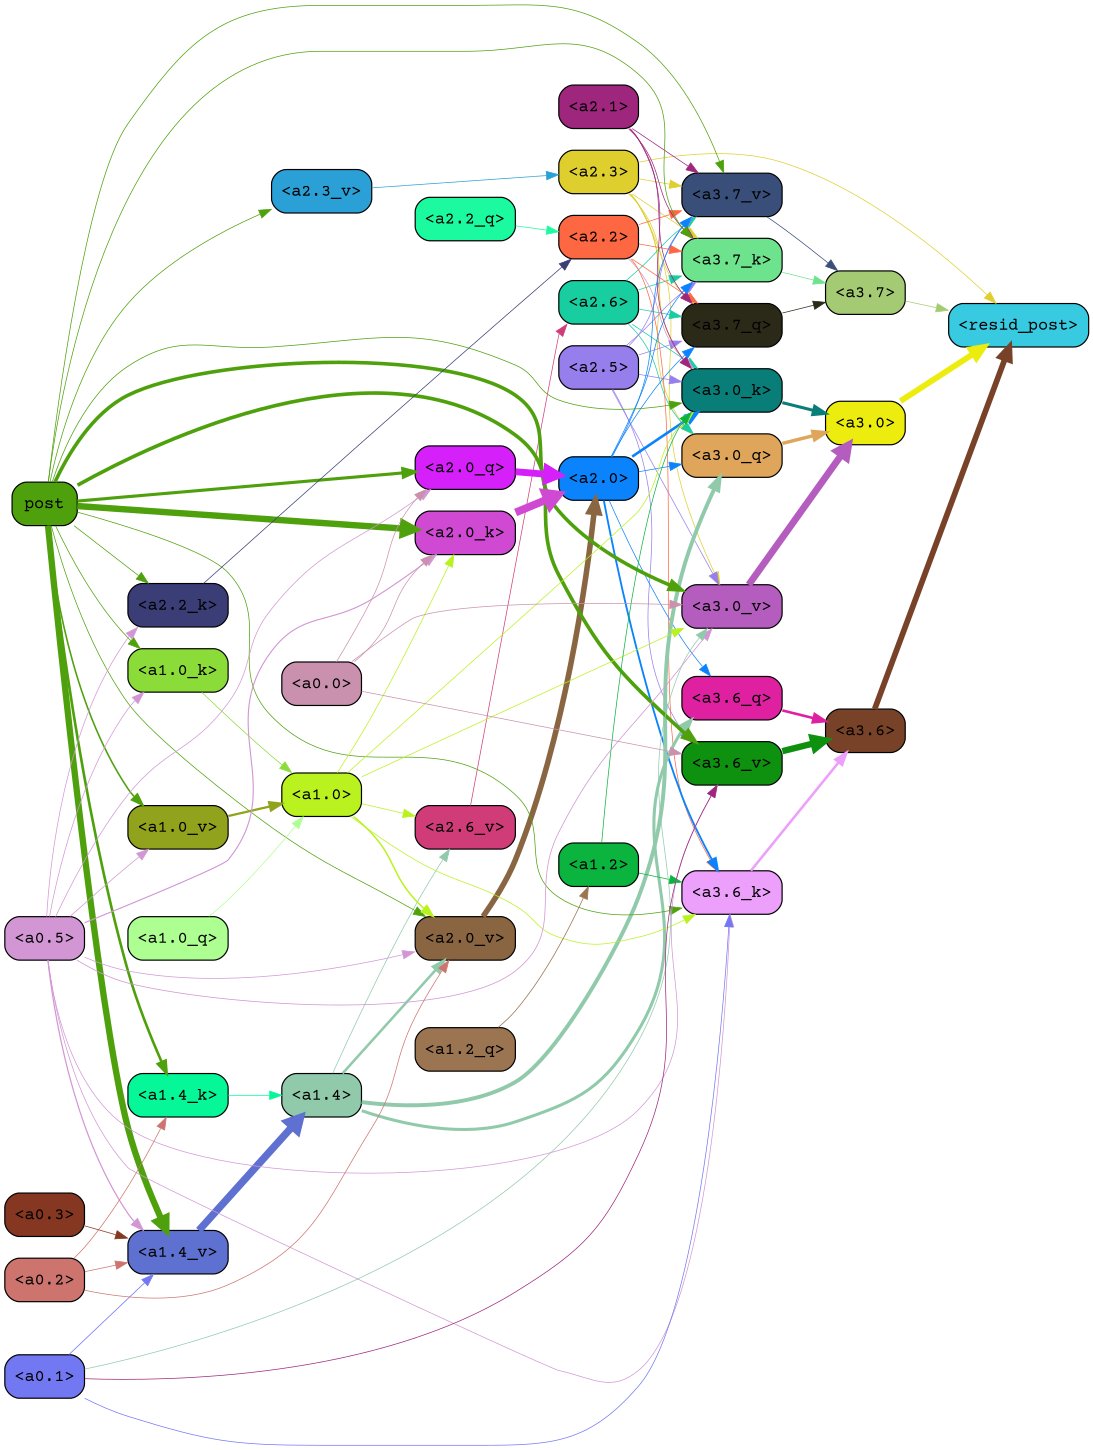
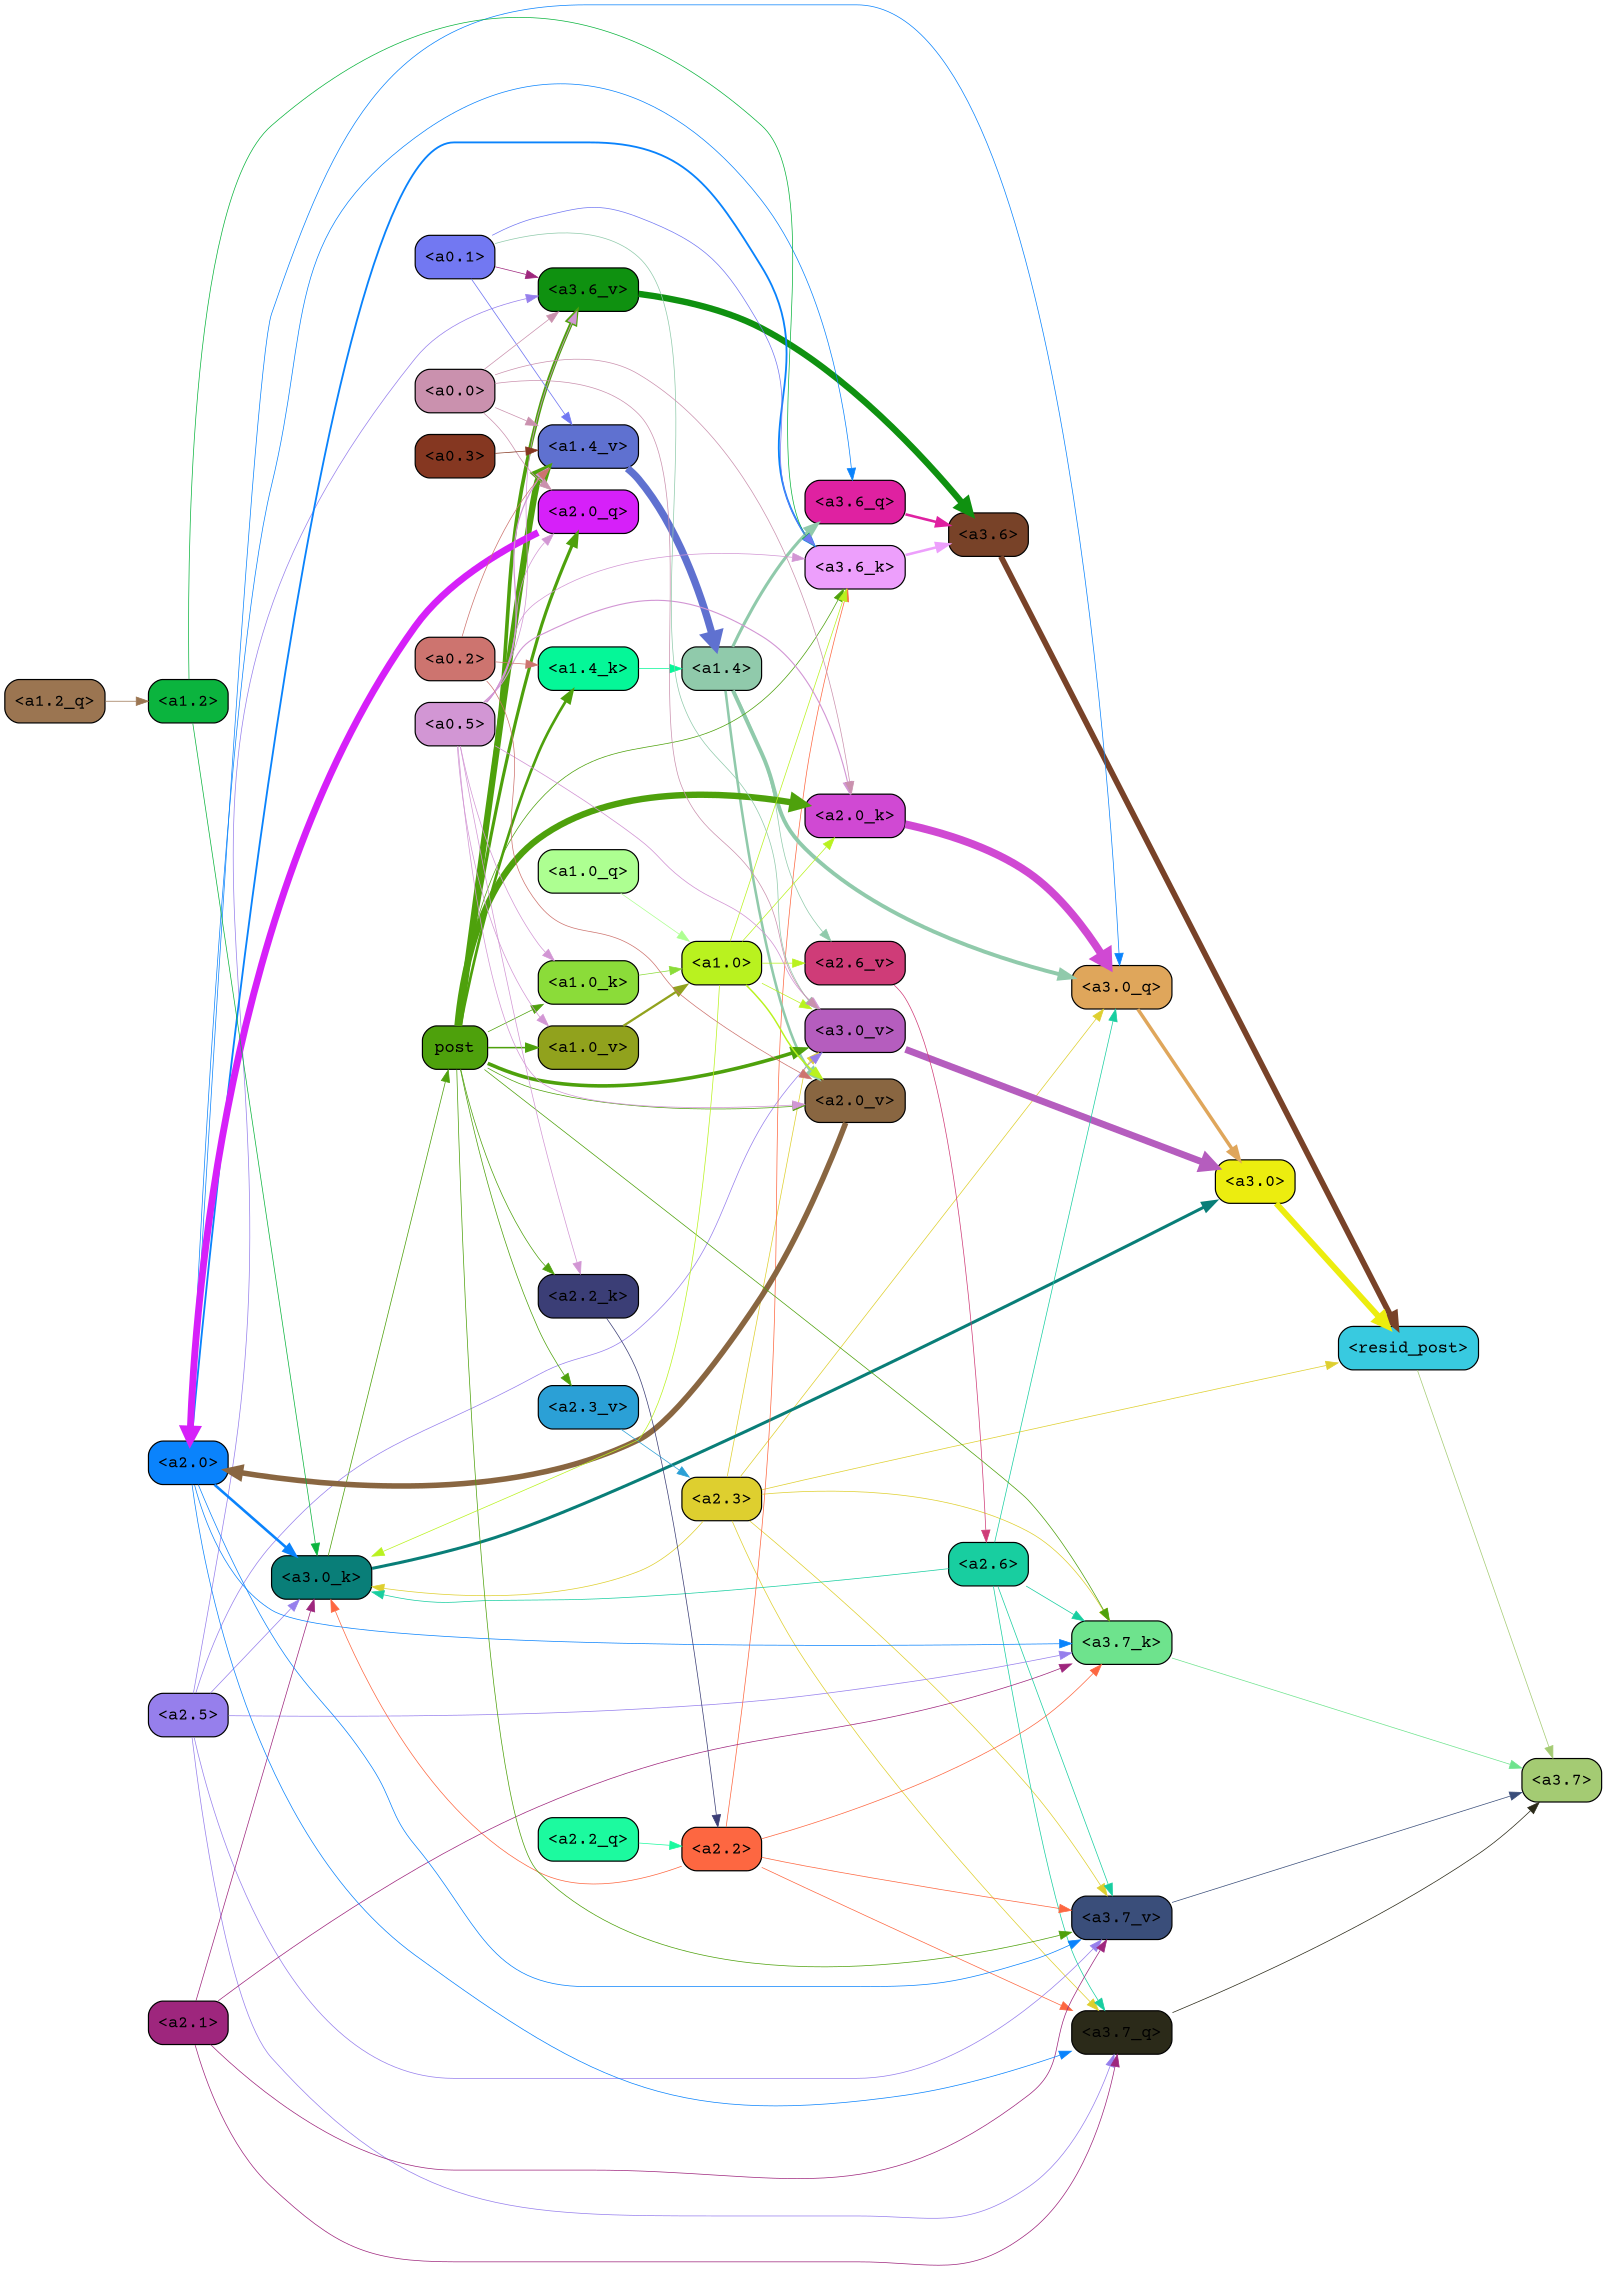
(921, 304) -> (1483, 1559)
(658, 309) -> (463, 1815)
(335, 341) -> (387, 1319)
none -> (511, 414)
(535, 505) -> (1019, 867)
